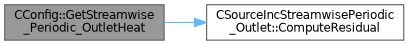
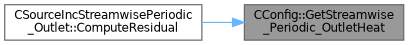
(179, 22) -> (217, 22)
